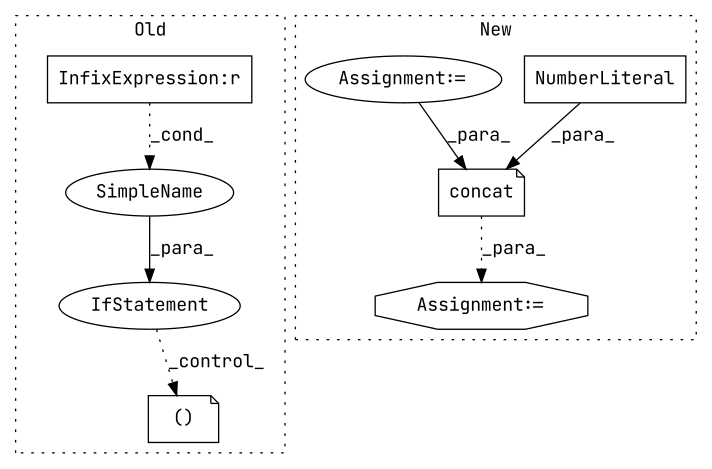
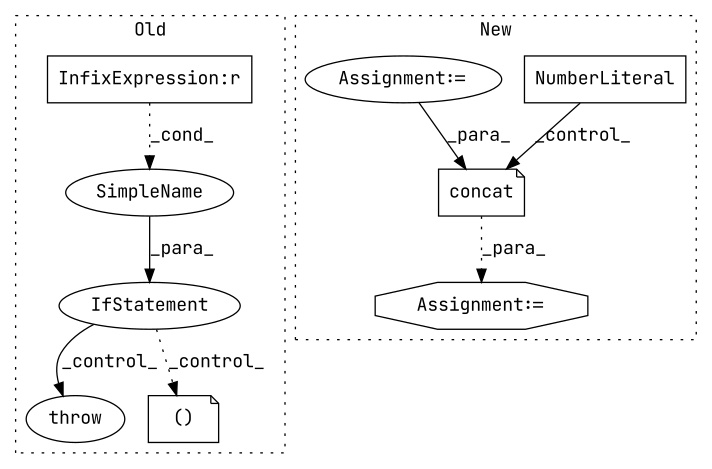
(583, 136) -> (583, 136)
none -> (75, 419)
